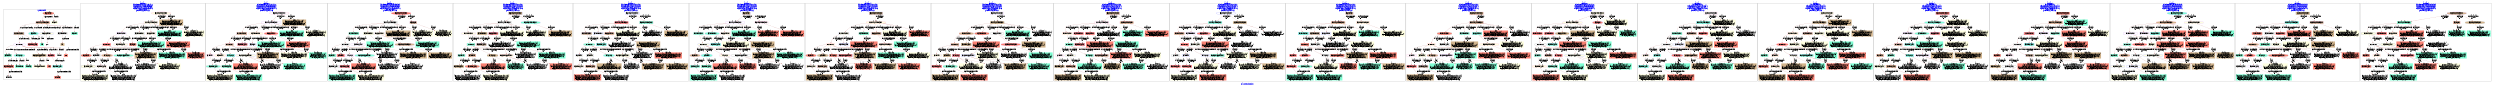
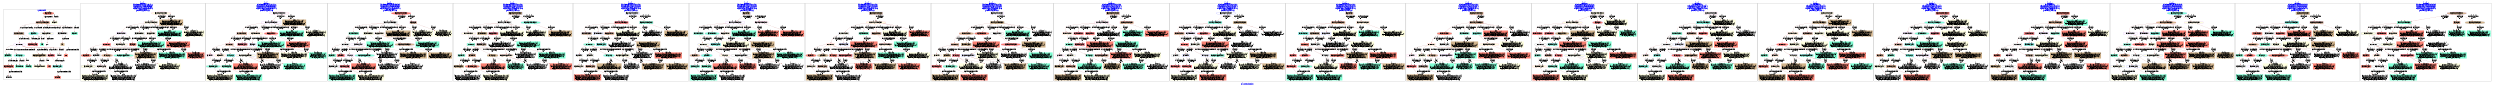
(43, 39) -> (43, 39)
